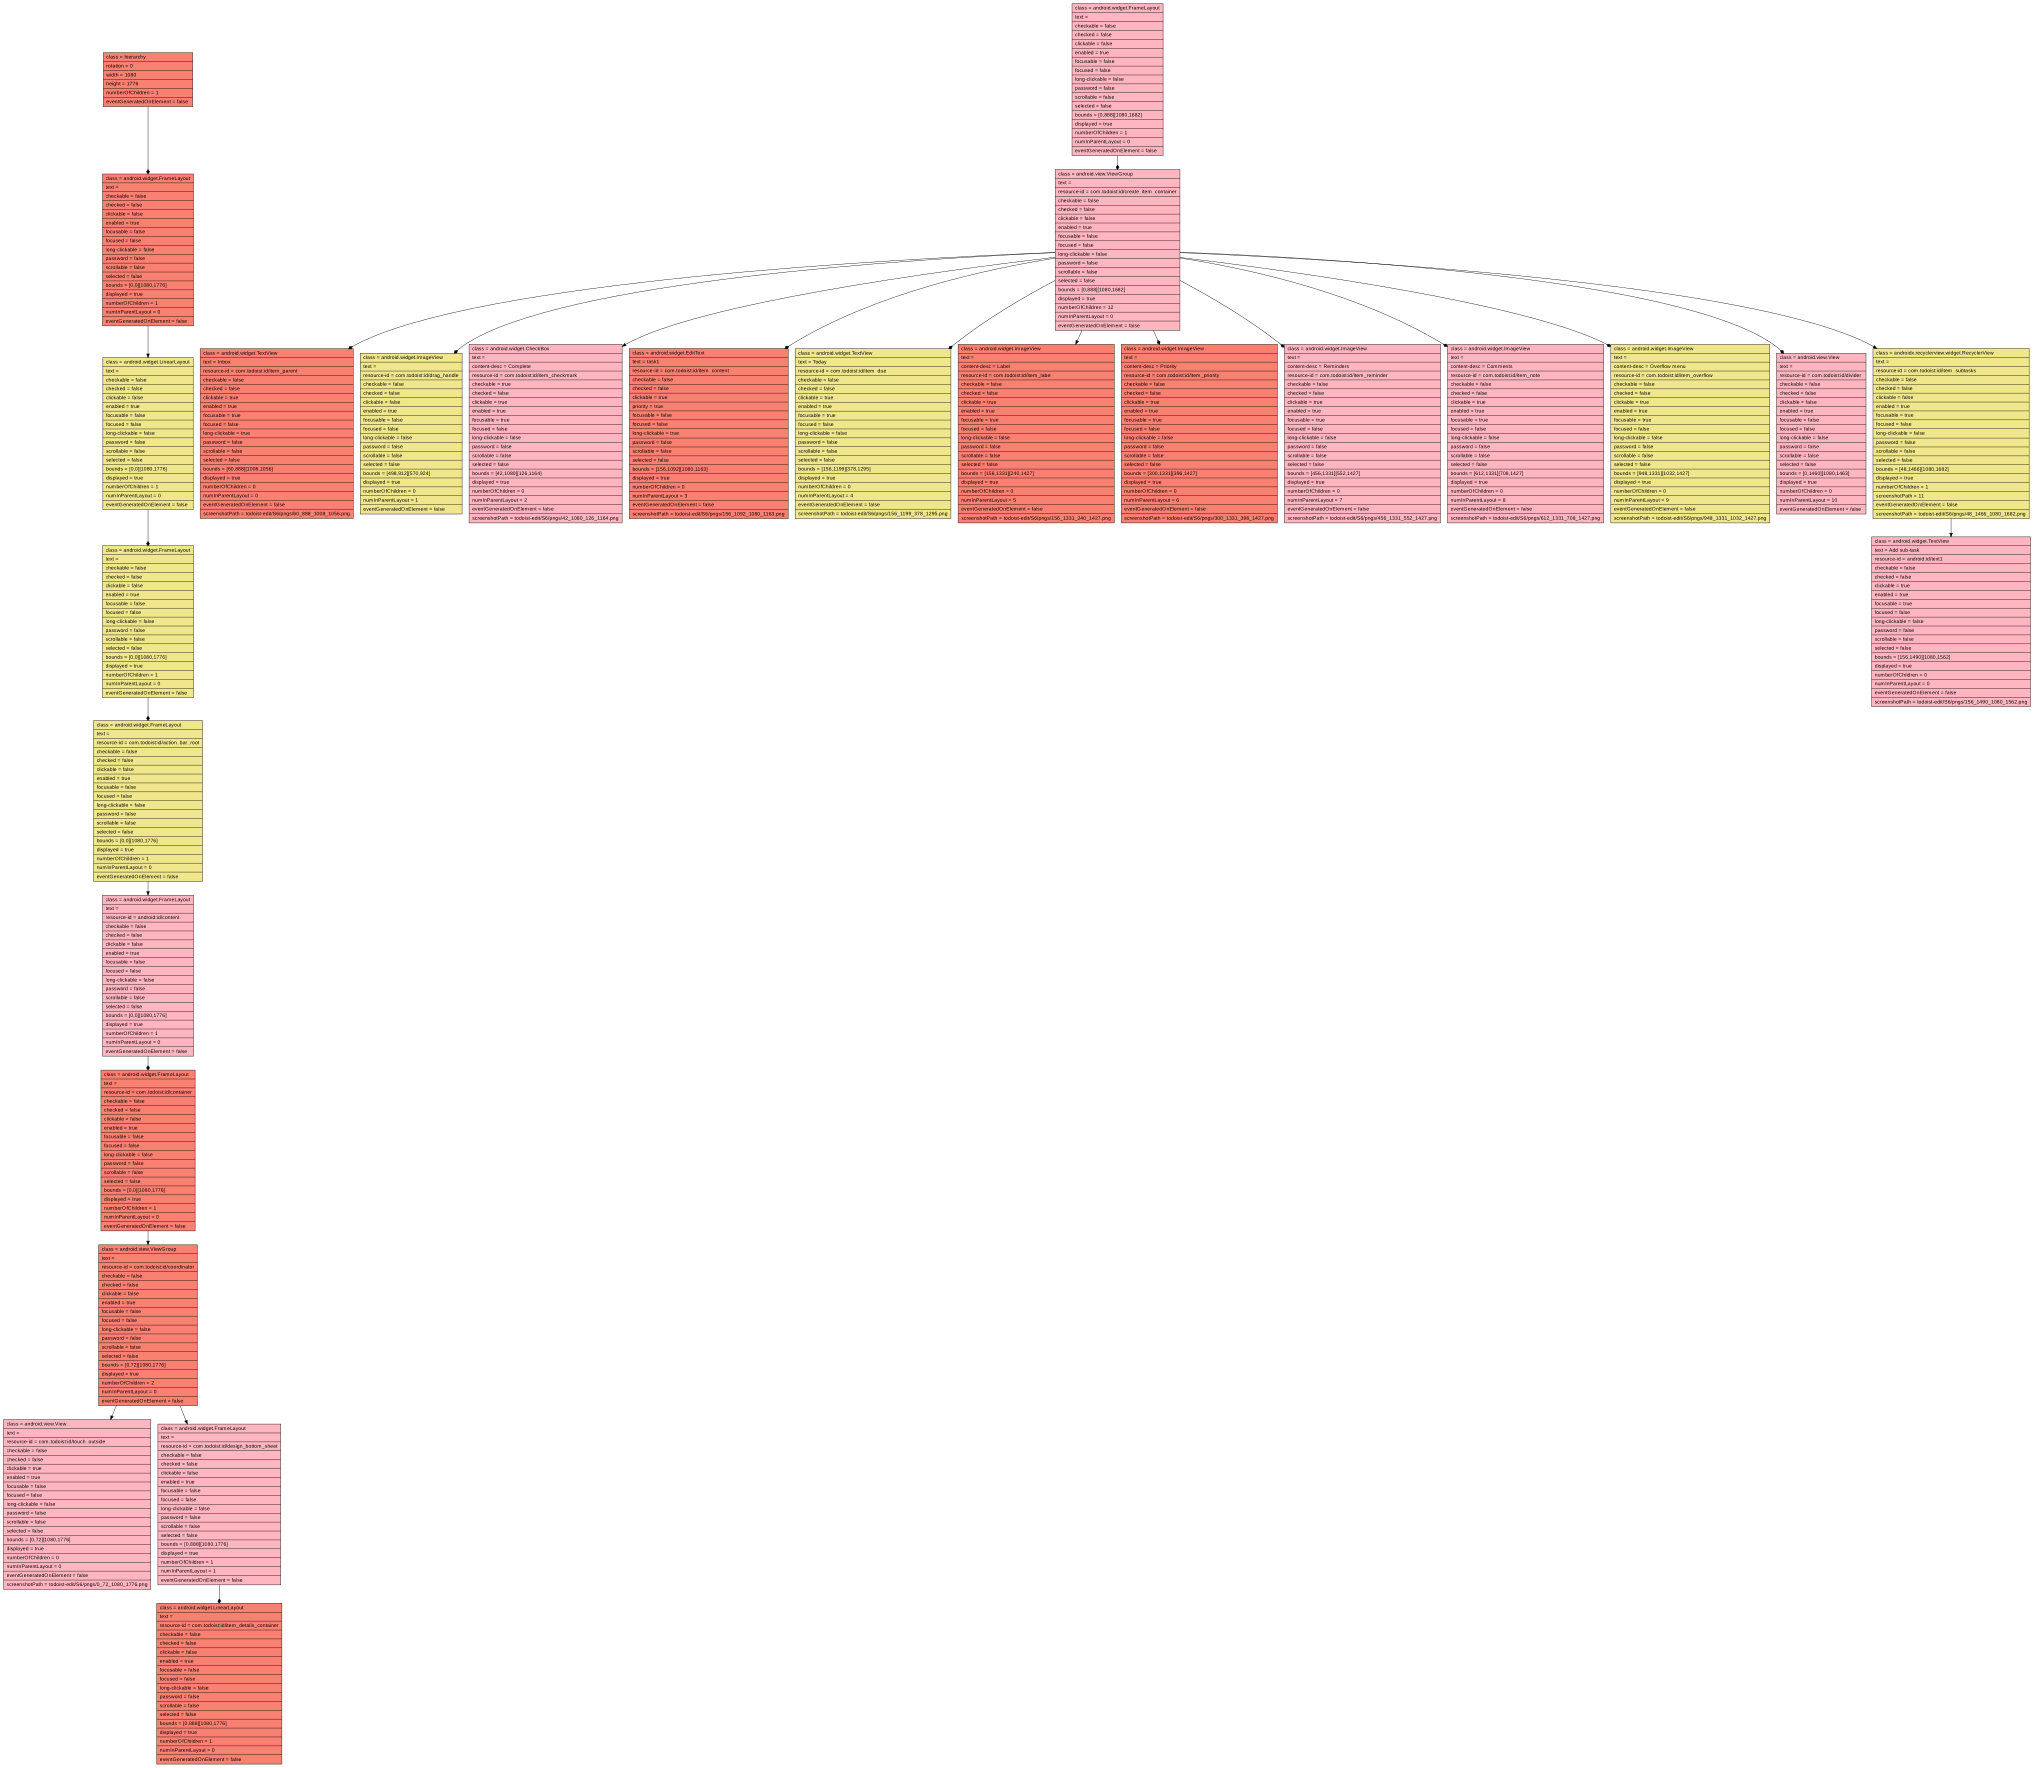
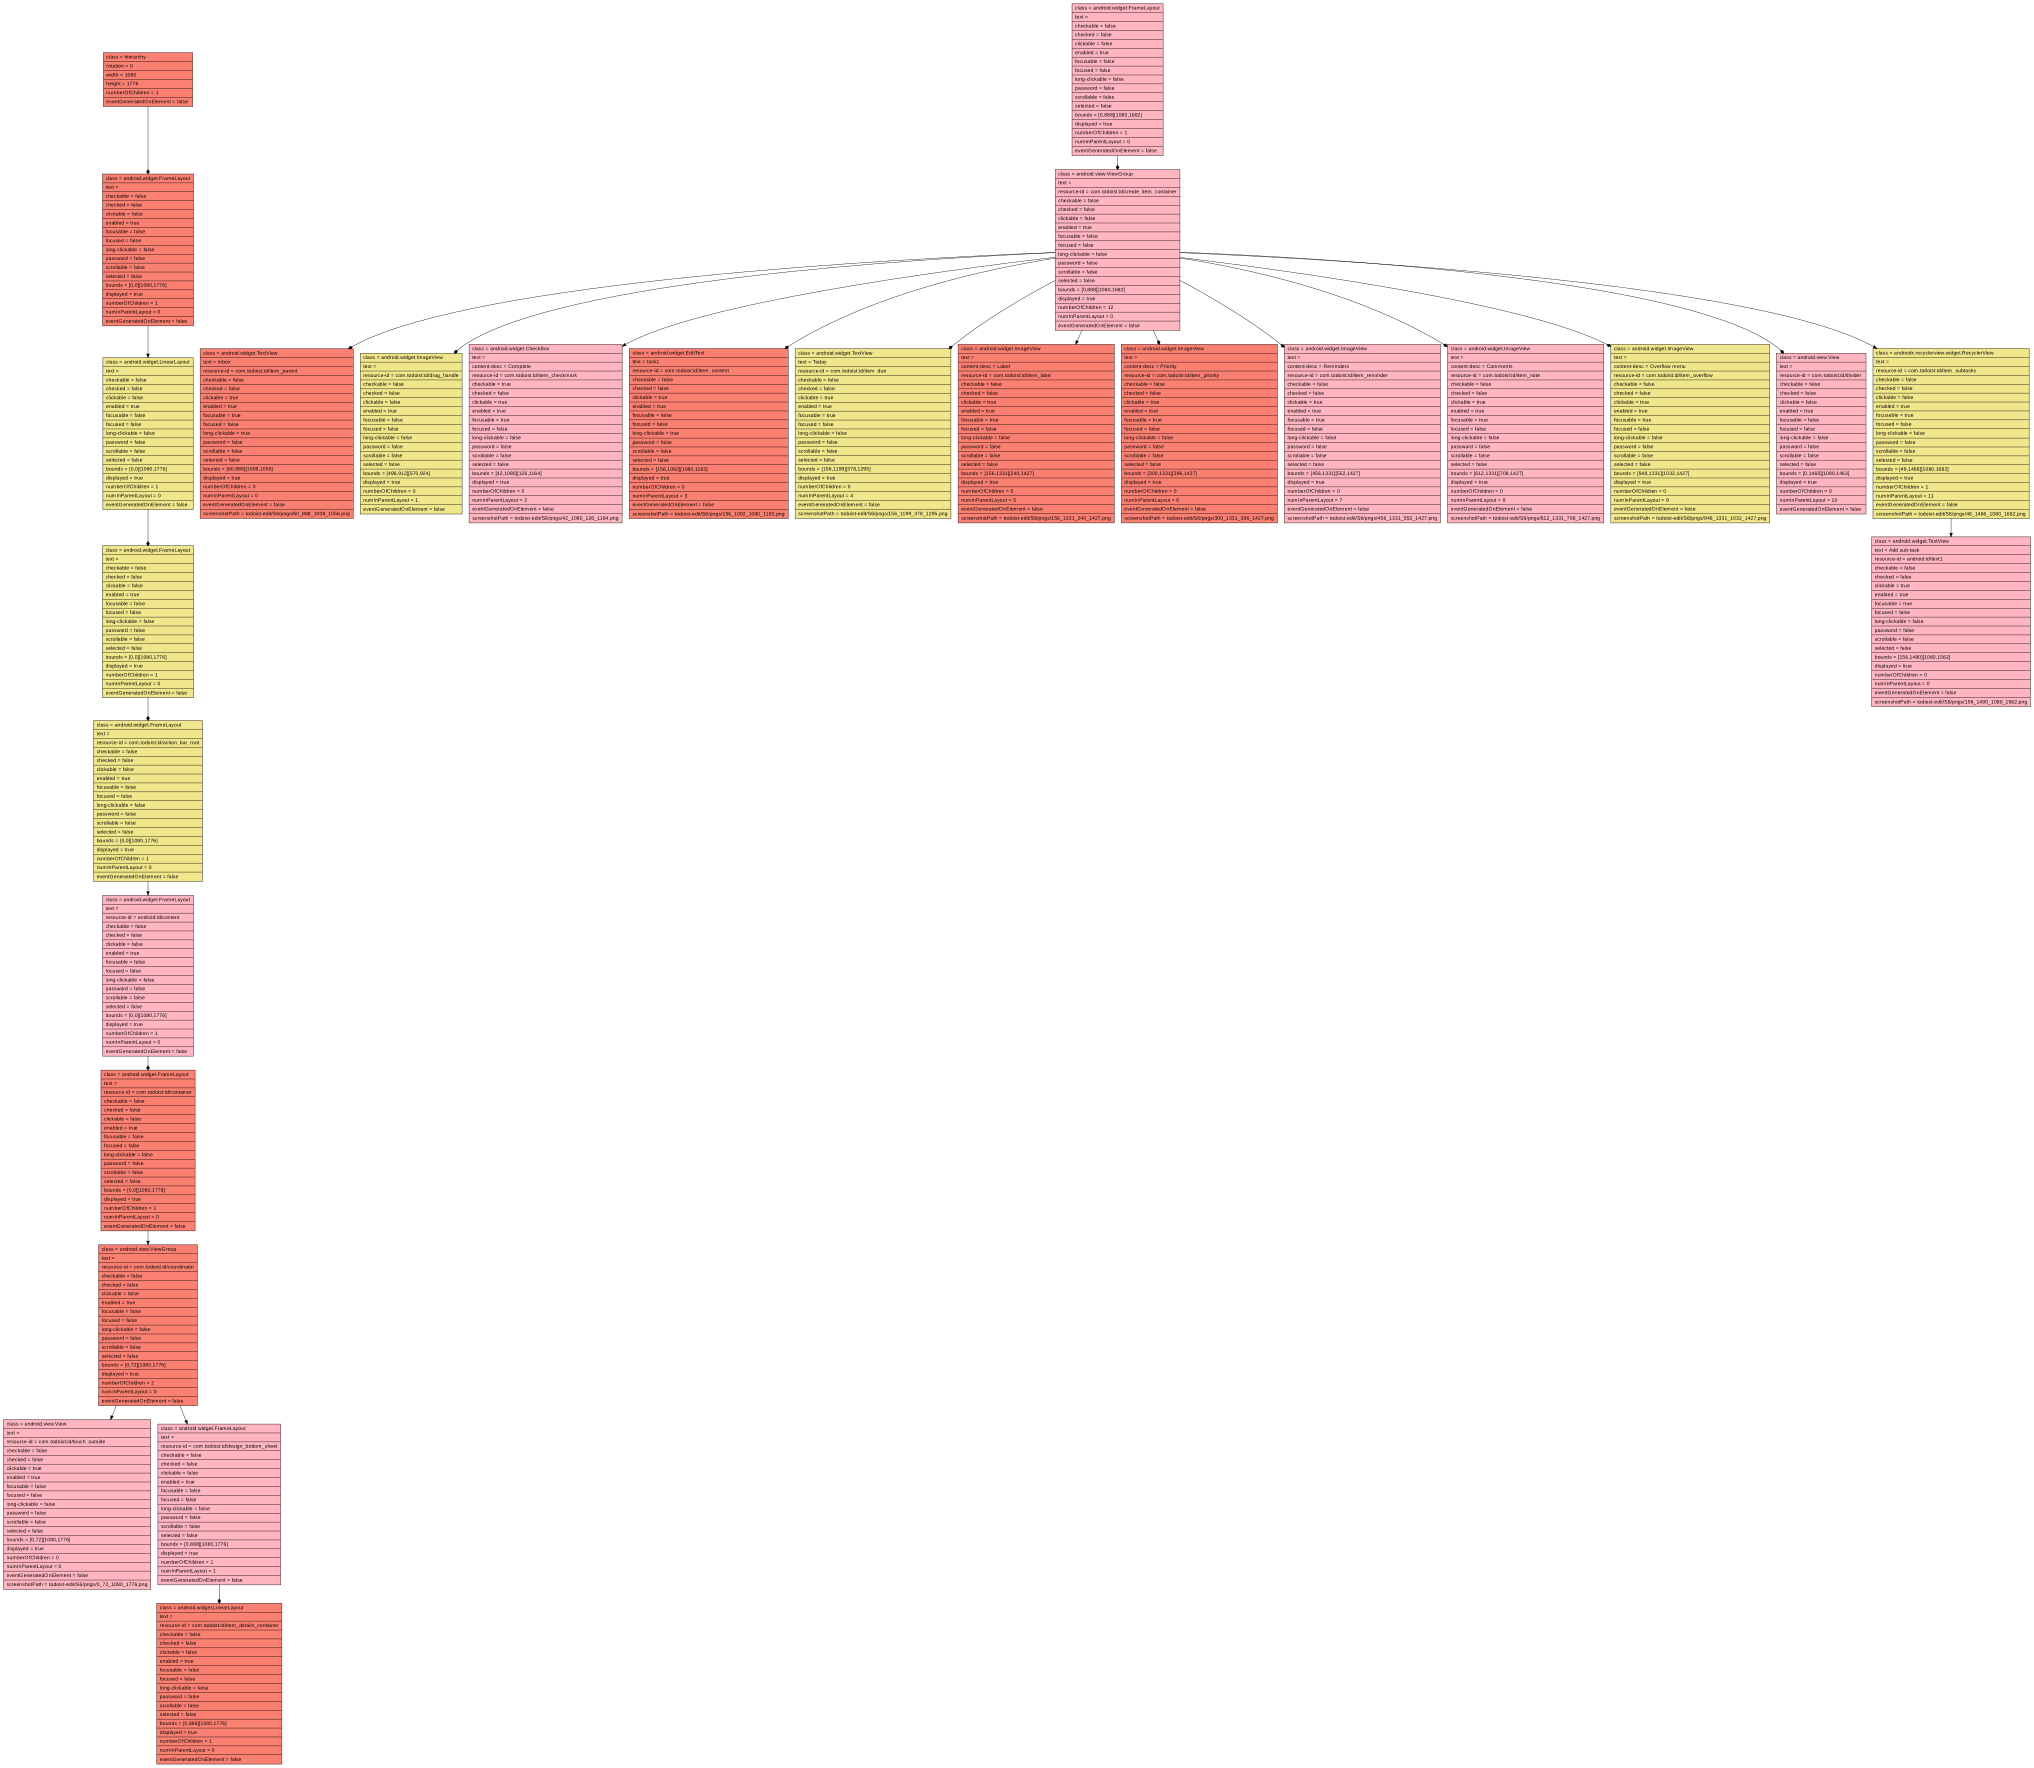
(648, 406) -> (649, 406)
(1900, 496) -> (1905, 496)
